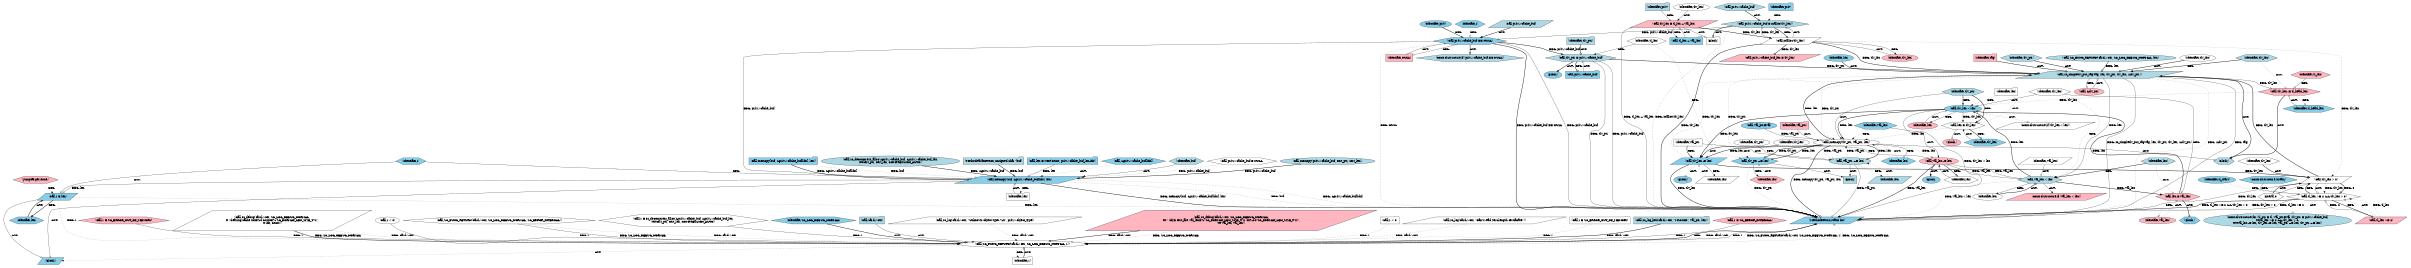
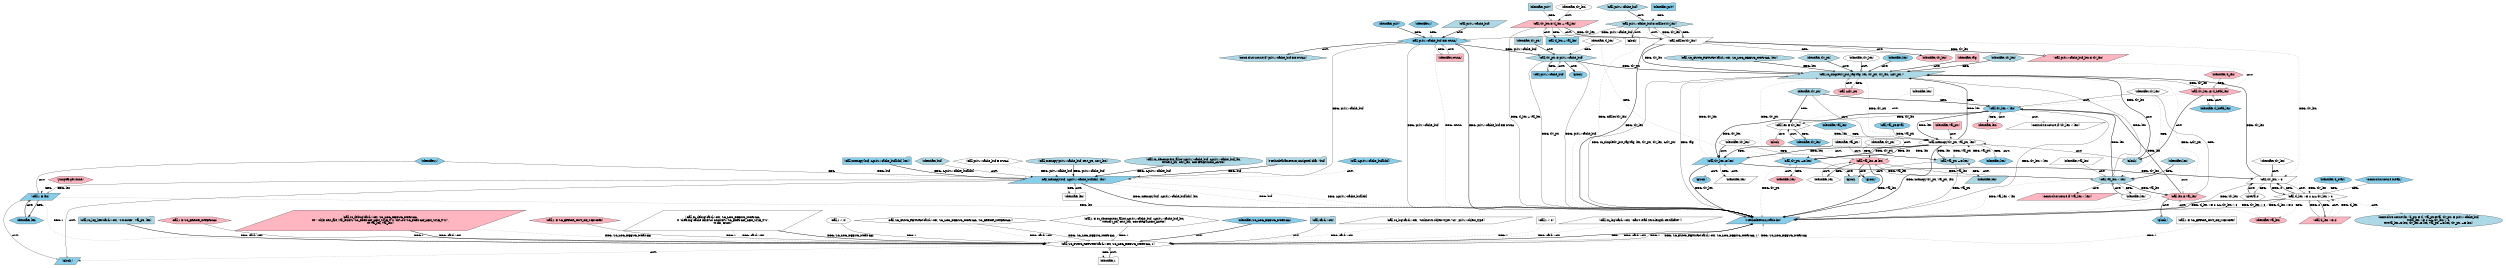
(1063, 161) -> none
